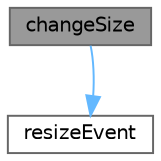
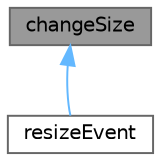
(93, 71) -> (67, 91)
